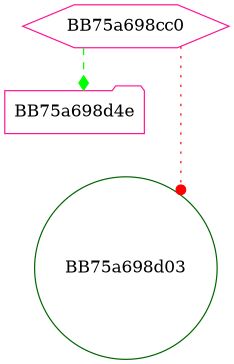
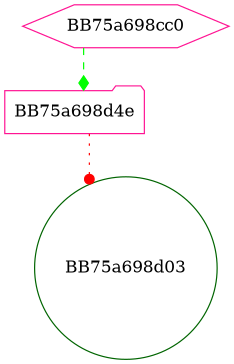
(181, 116) -> (89, 154)
